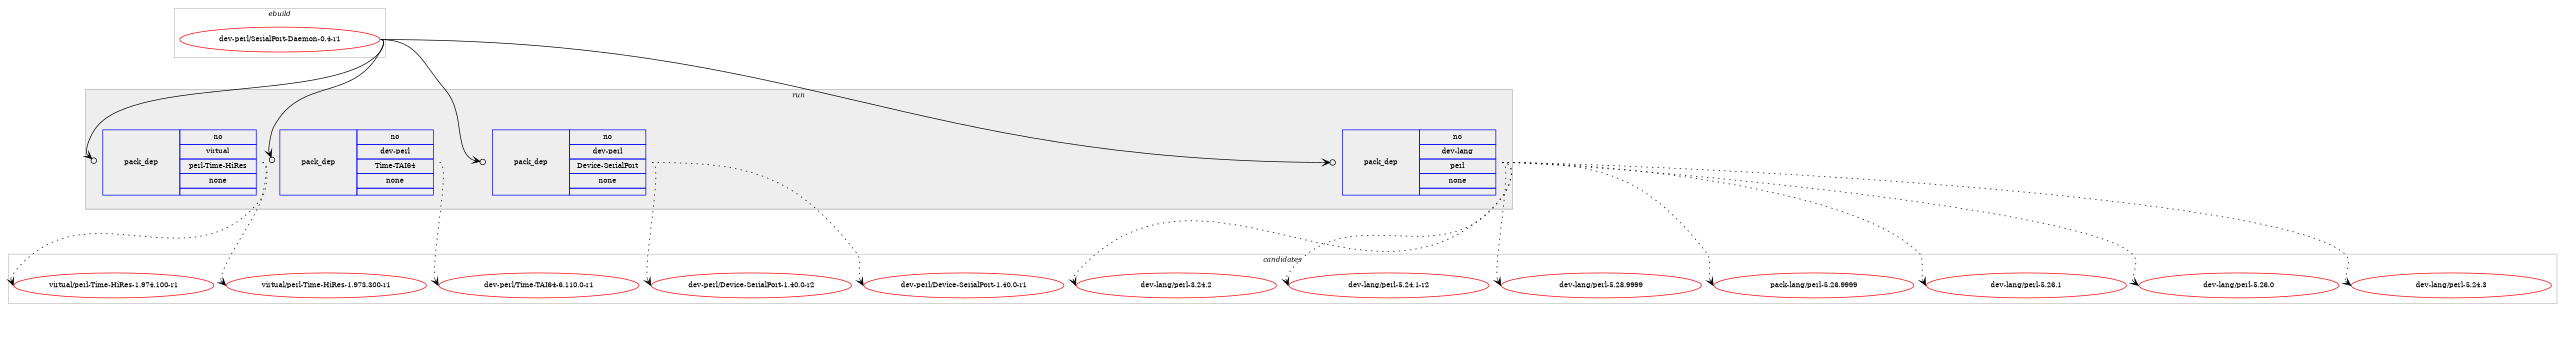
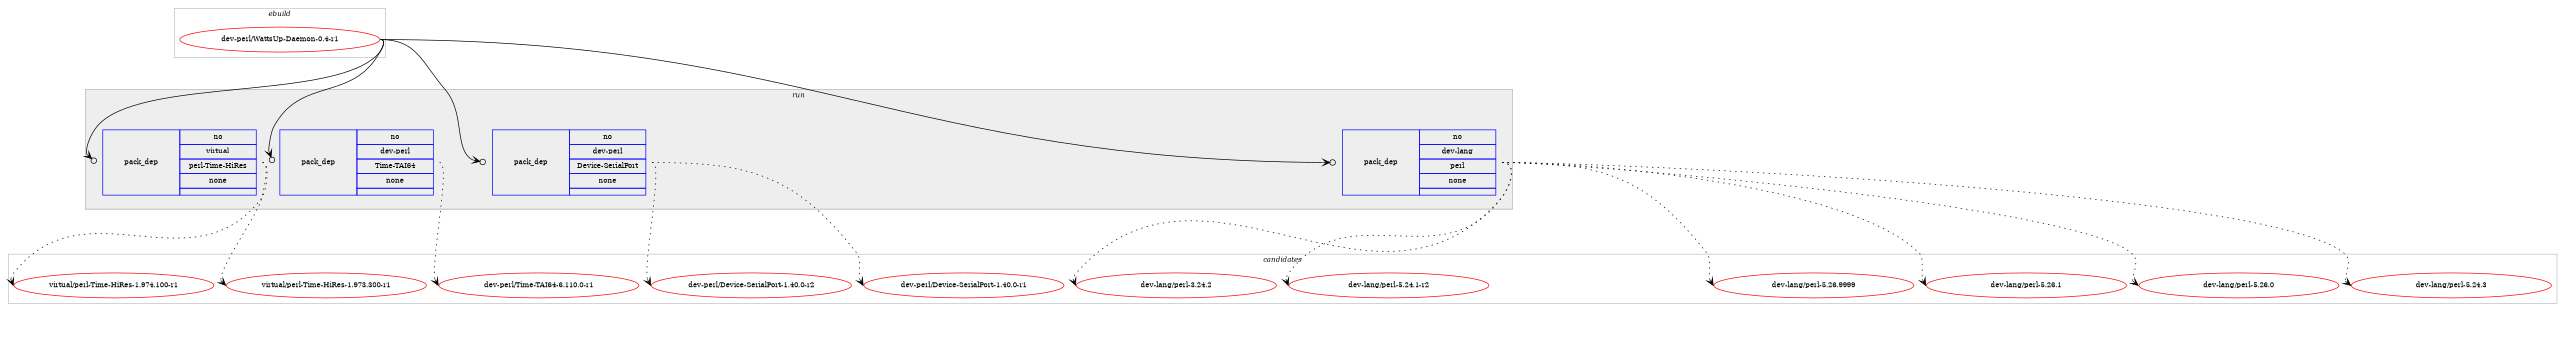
(280, 40) -> (280, 40)
(1601, 285) -> none
(1814, 285) -> (1814, 285)
